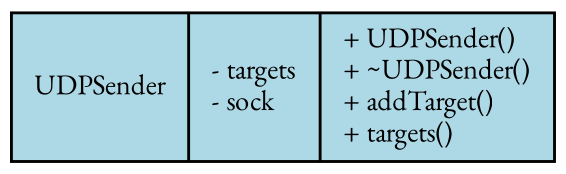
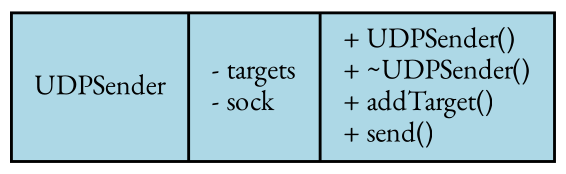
(399, 133) -> (389, 133)
